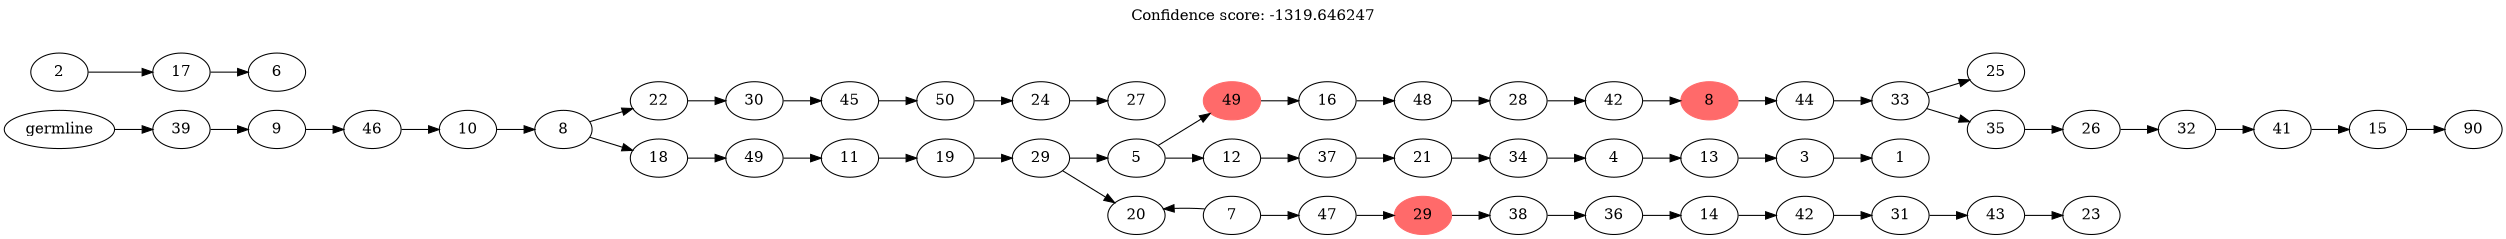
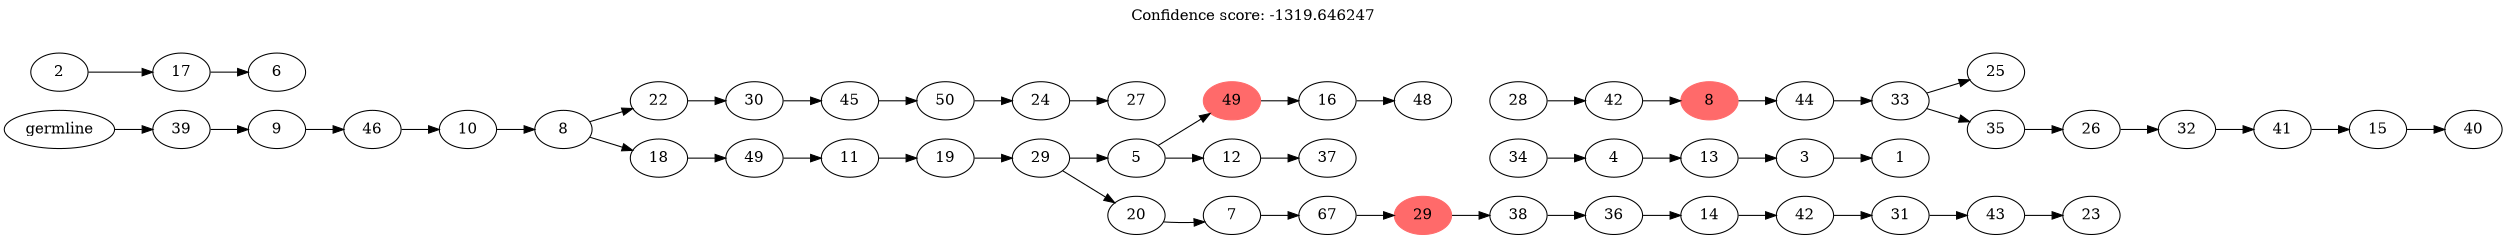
(1466, 101) -> none
(2473, 129) -> (2473, 129)
(1423, 158) -> none
(1189, 208) -> (1179, 223)
(1327, 215) -> (1327, 215)
